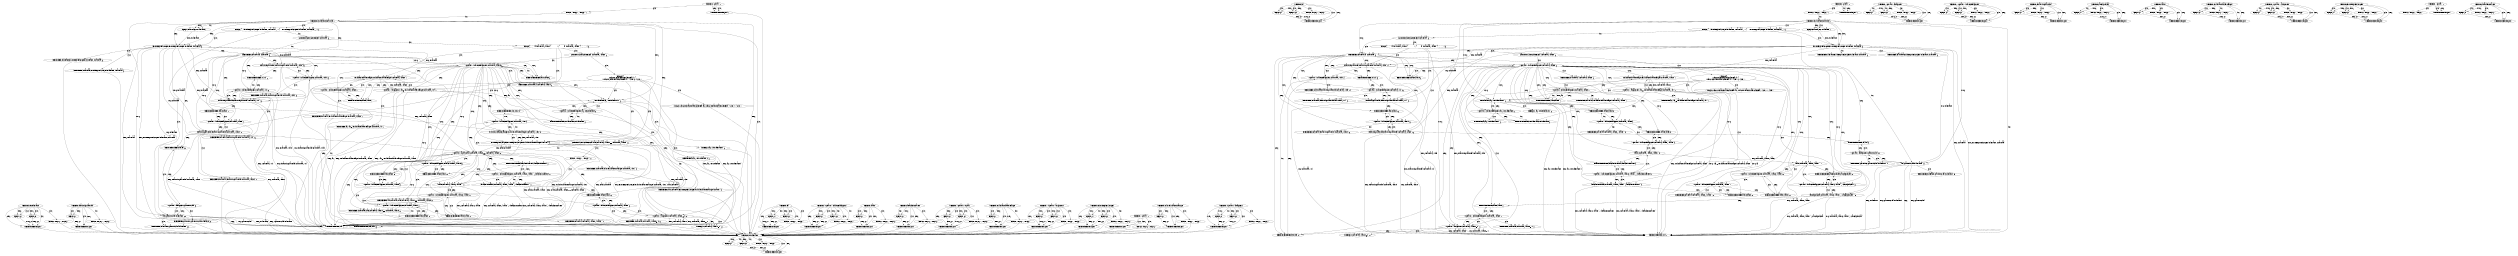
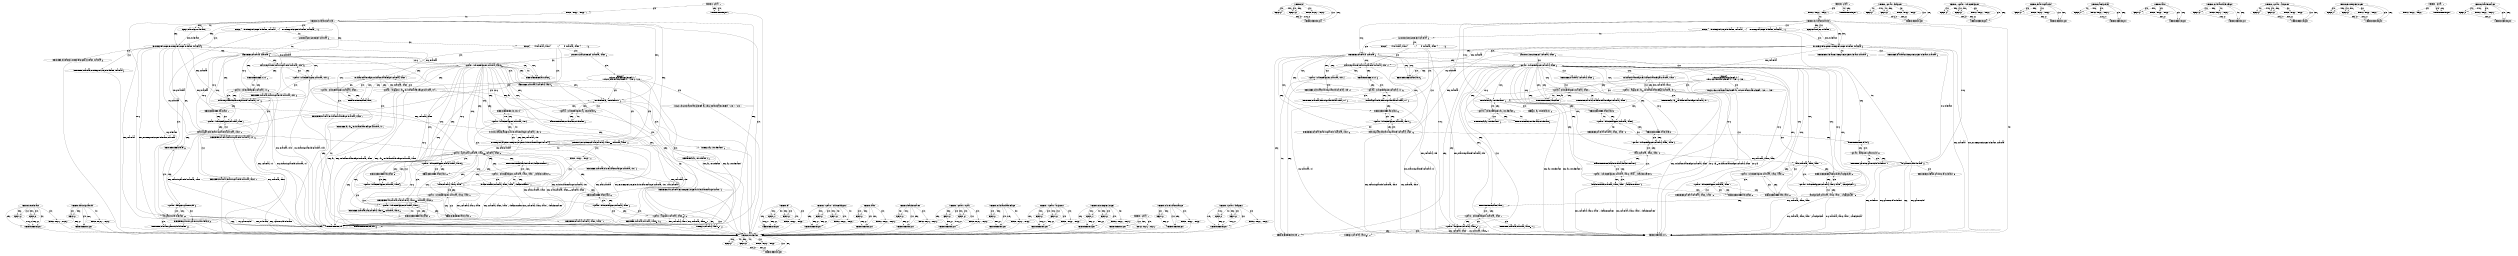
(469, 130) -> (508, 116)
